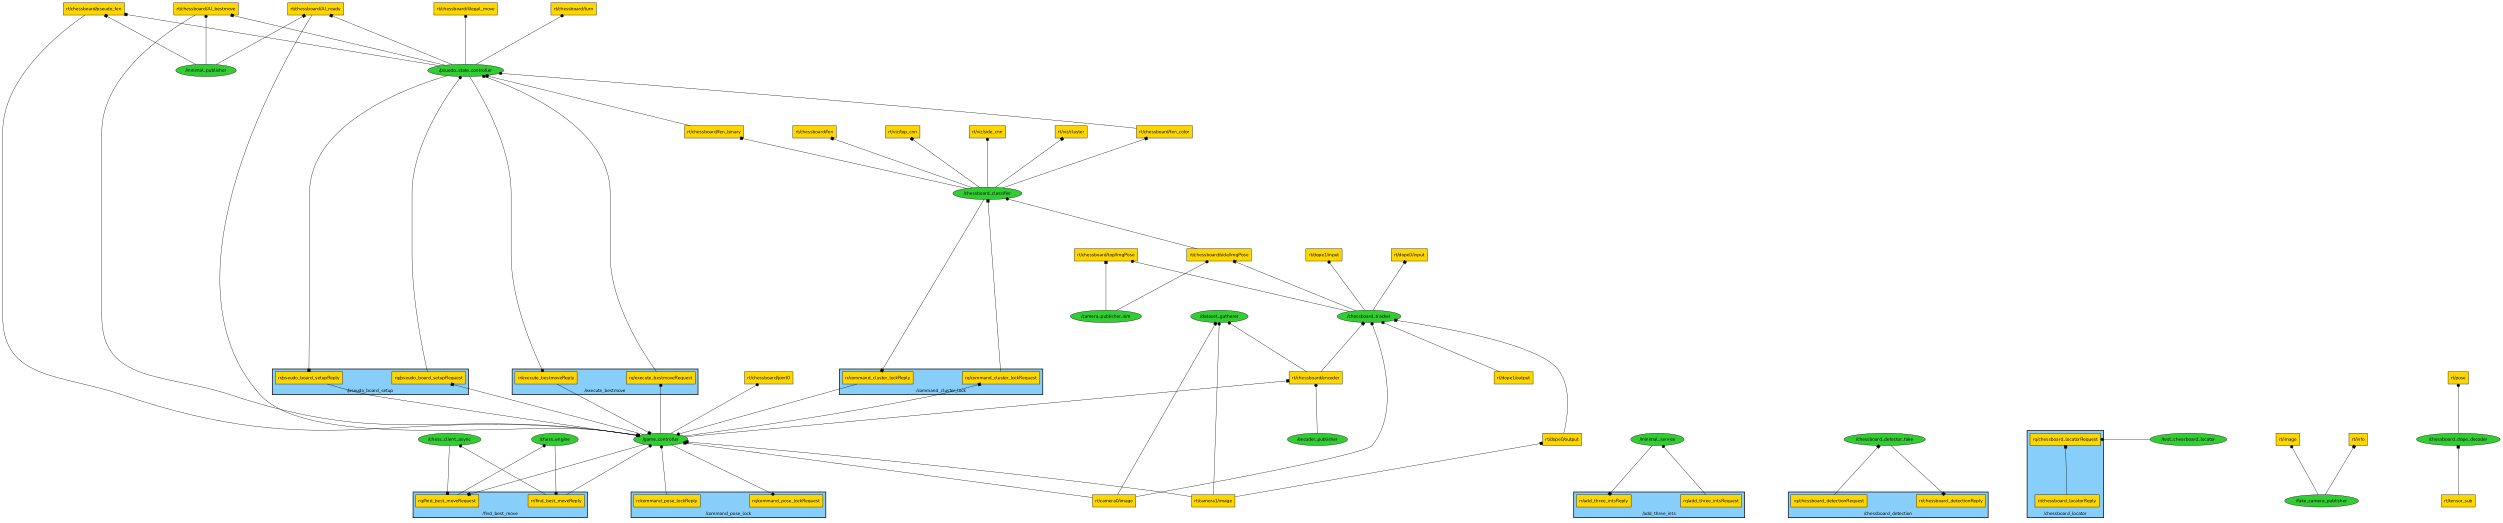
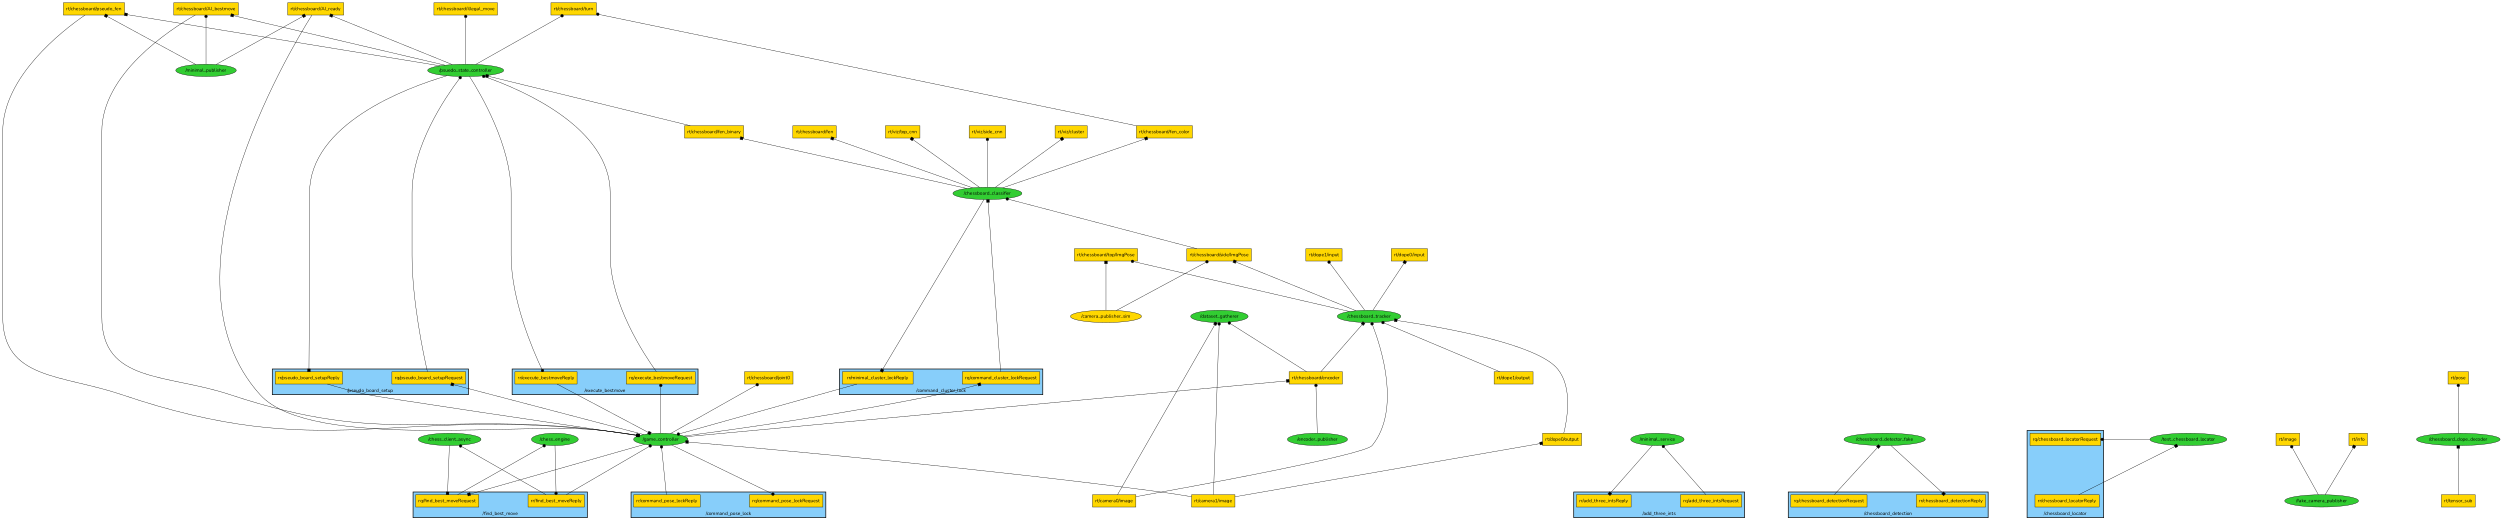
(819, 99) -> (868, 70)
(1106, 316) -> (1106, 316)
(878, 378) -> (878, 378)
(890, 470) -> none
(2066, 472) -> (2126, 471)
